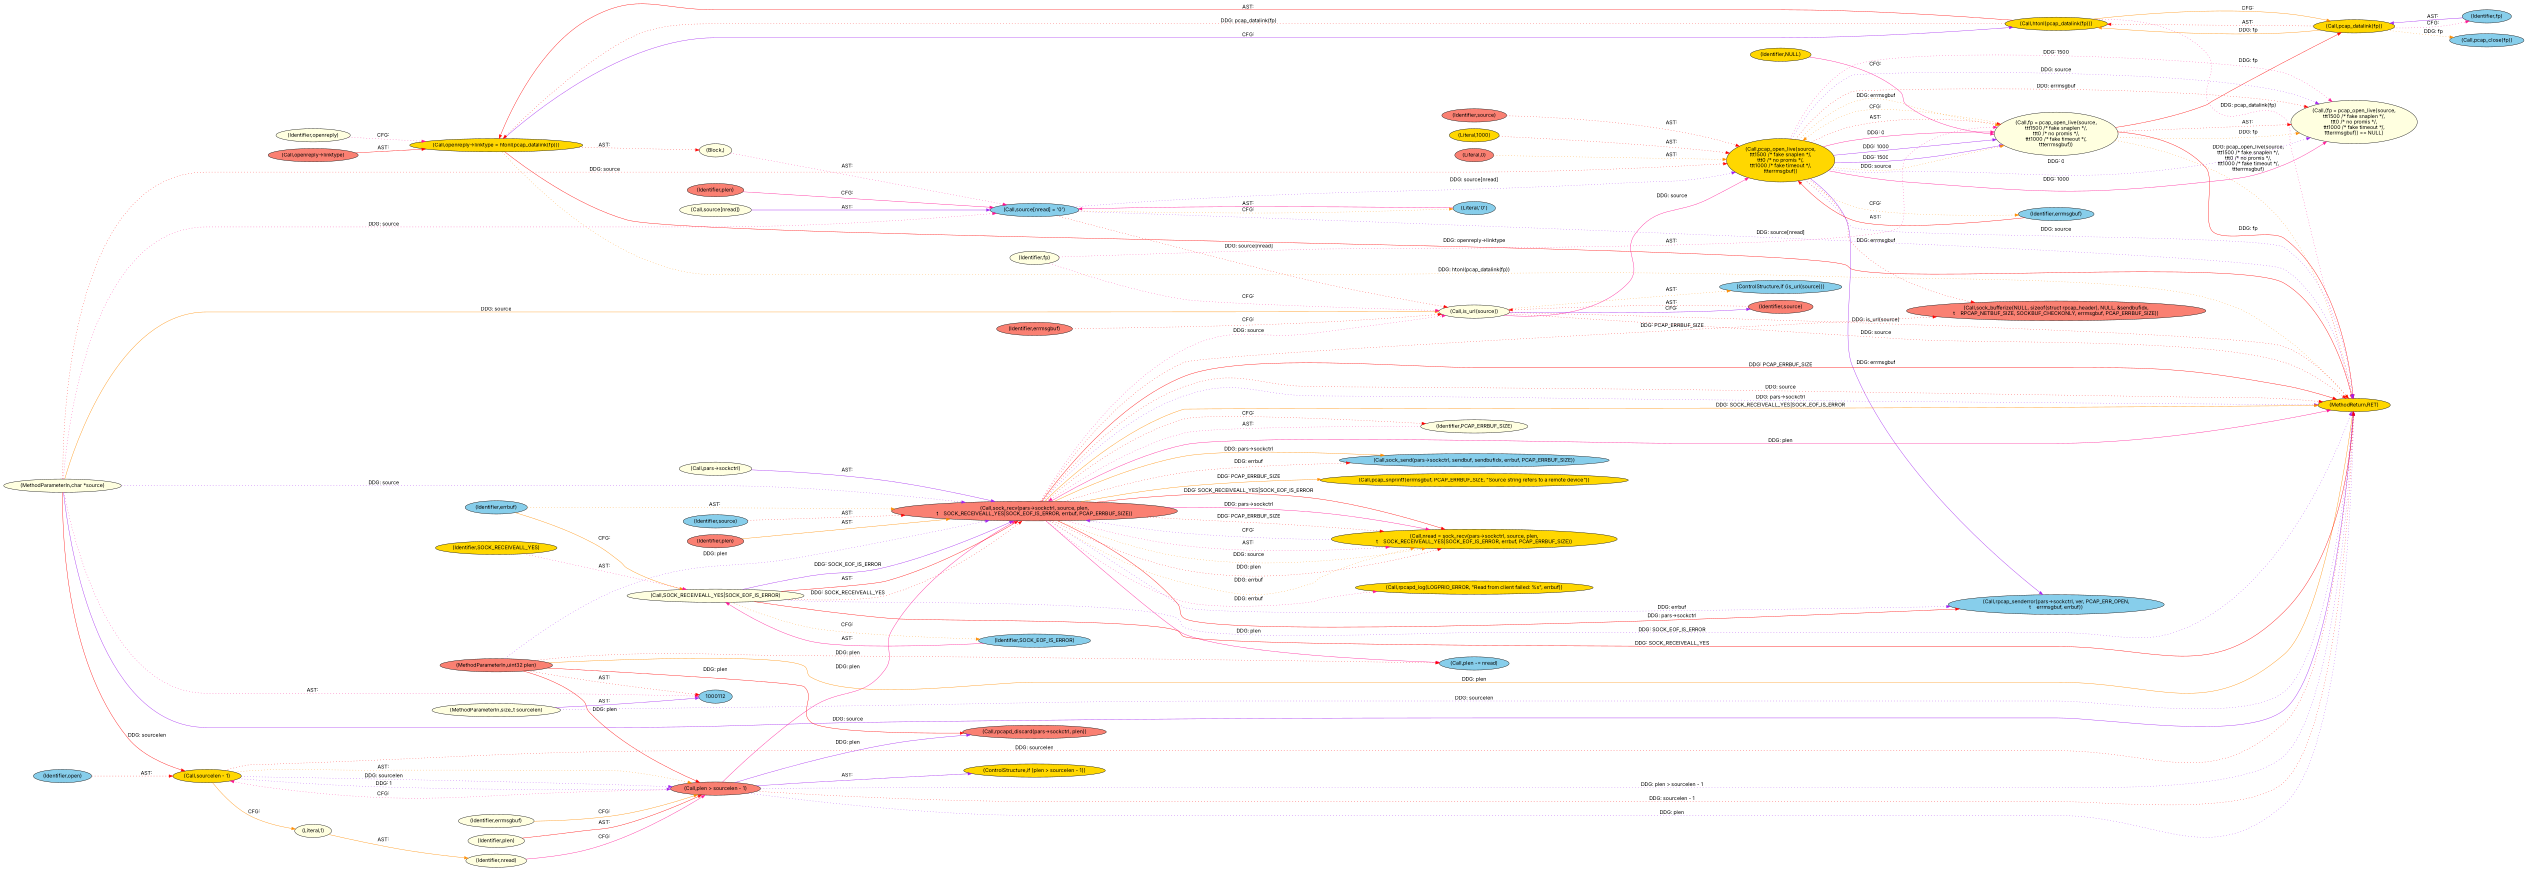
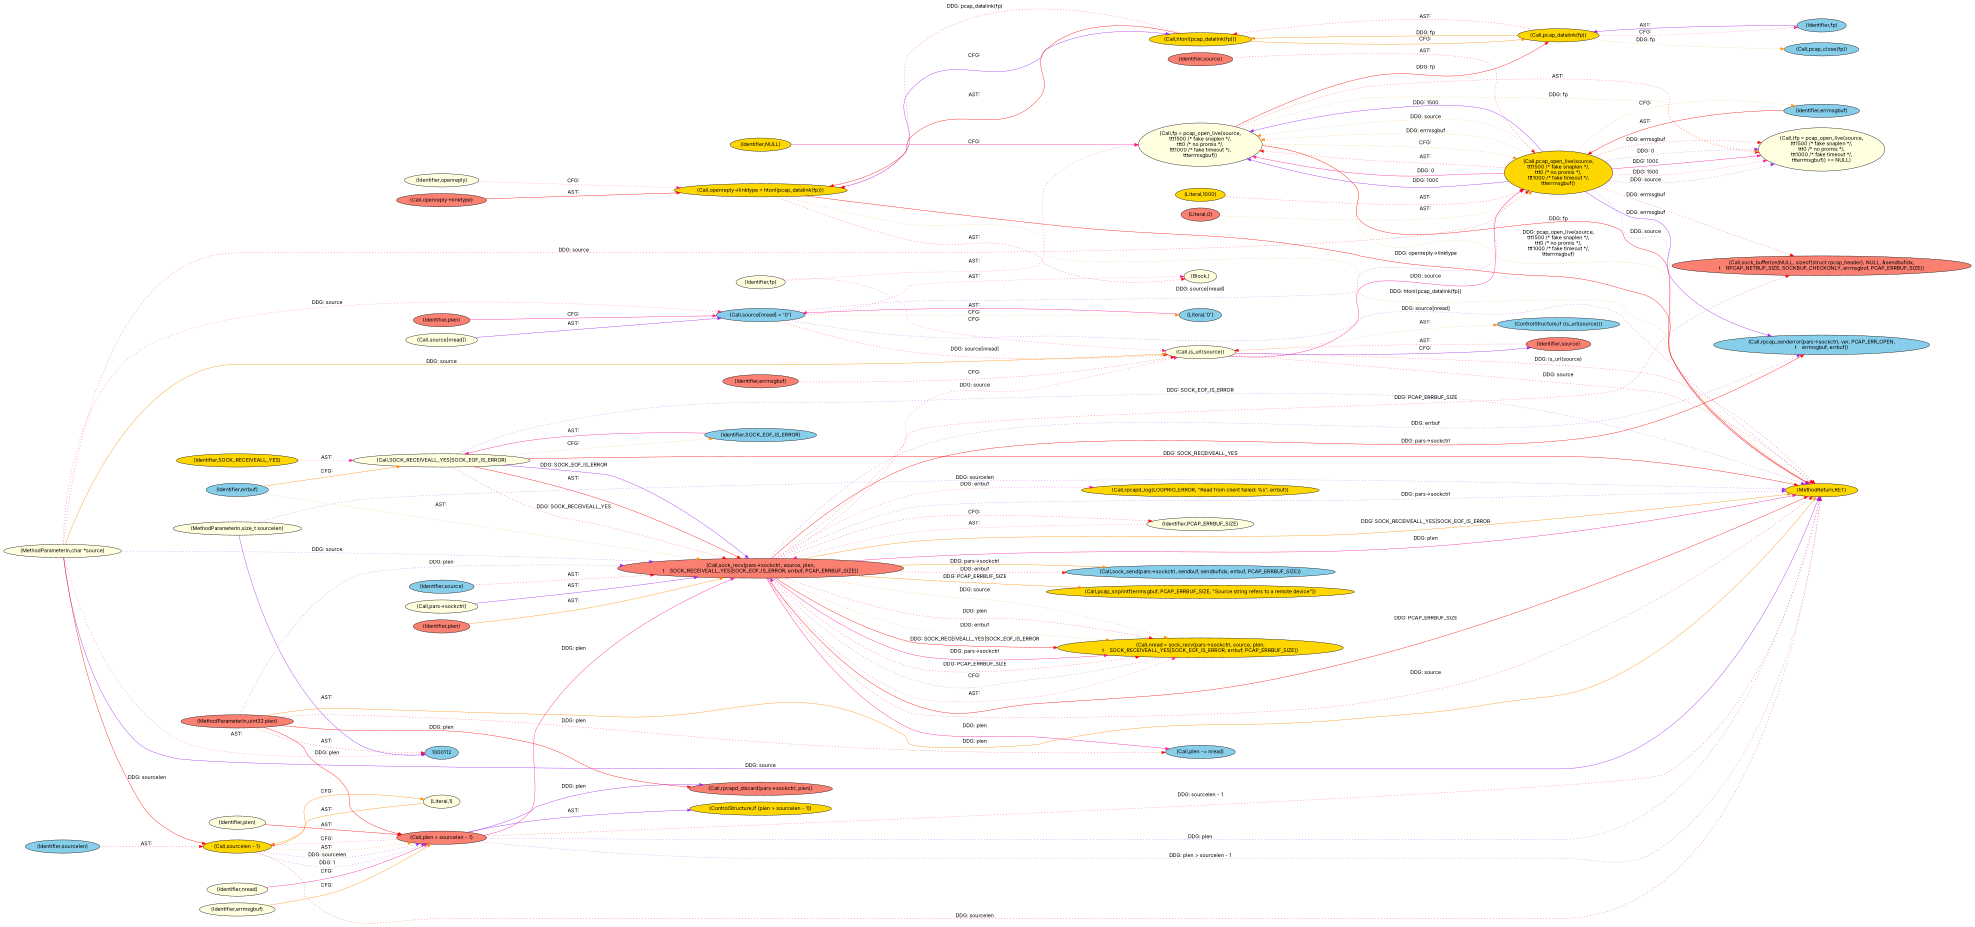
(2286, 120) -> none
(867, 179) -> (990, 281)
(63, 776) -> (63, 847)
(396, 848) -> (344, 813)
